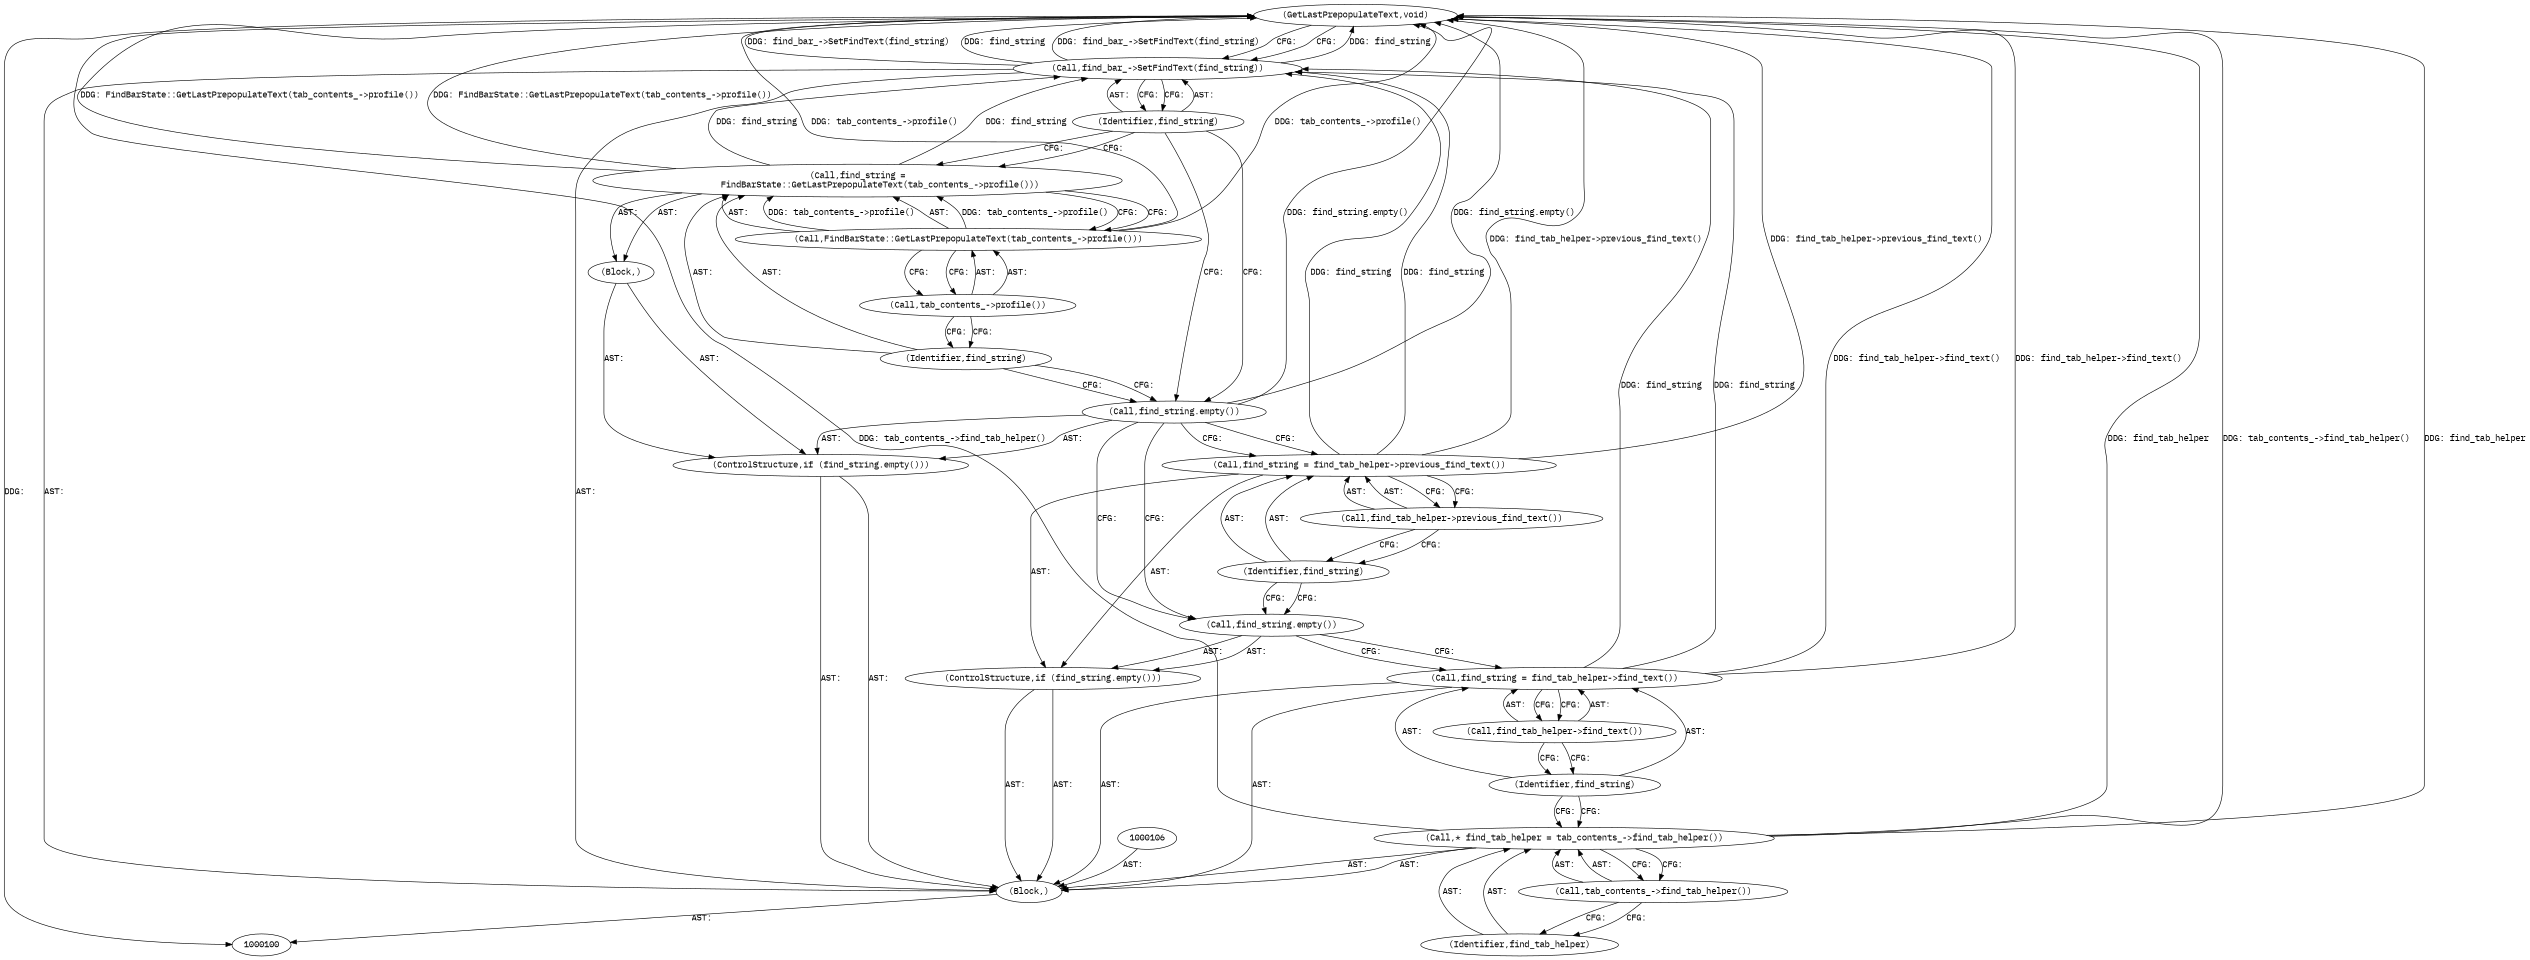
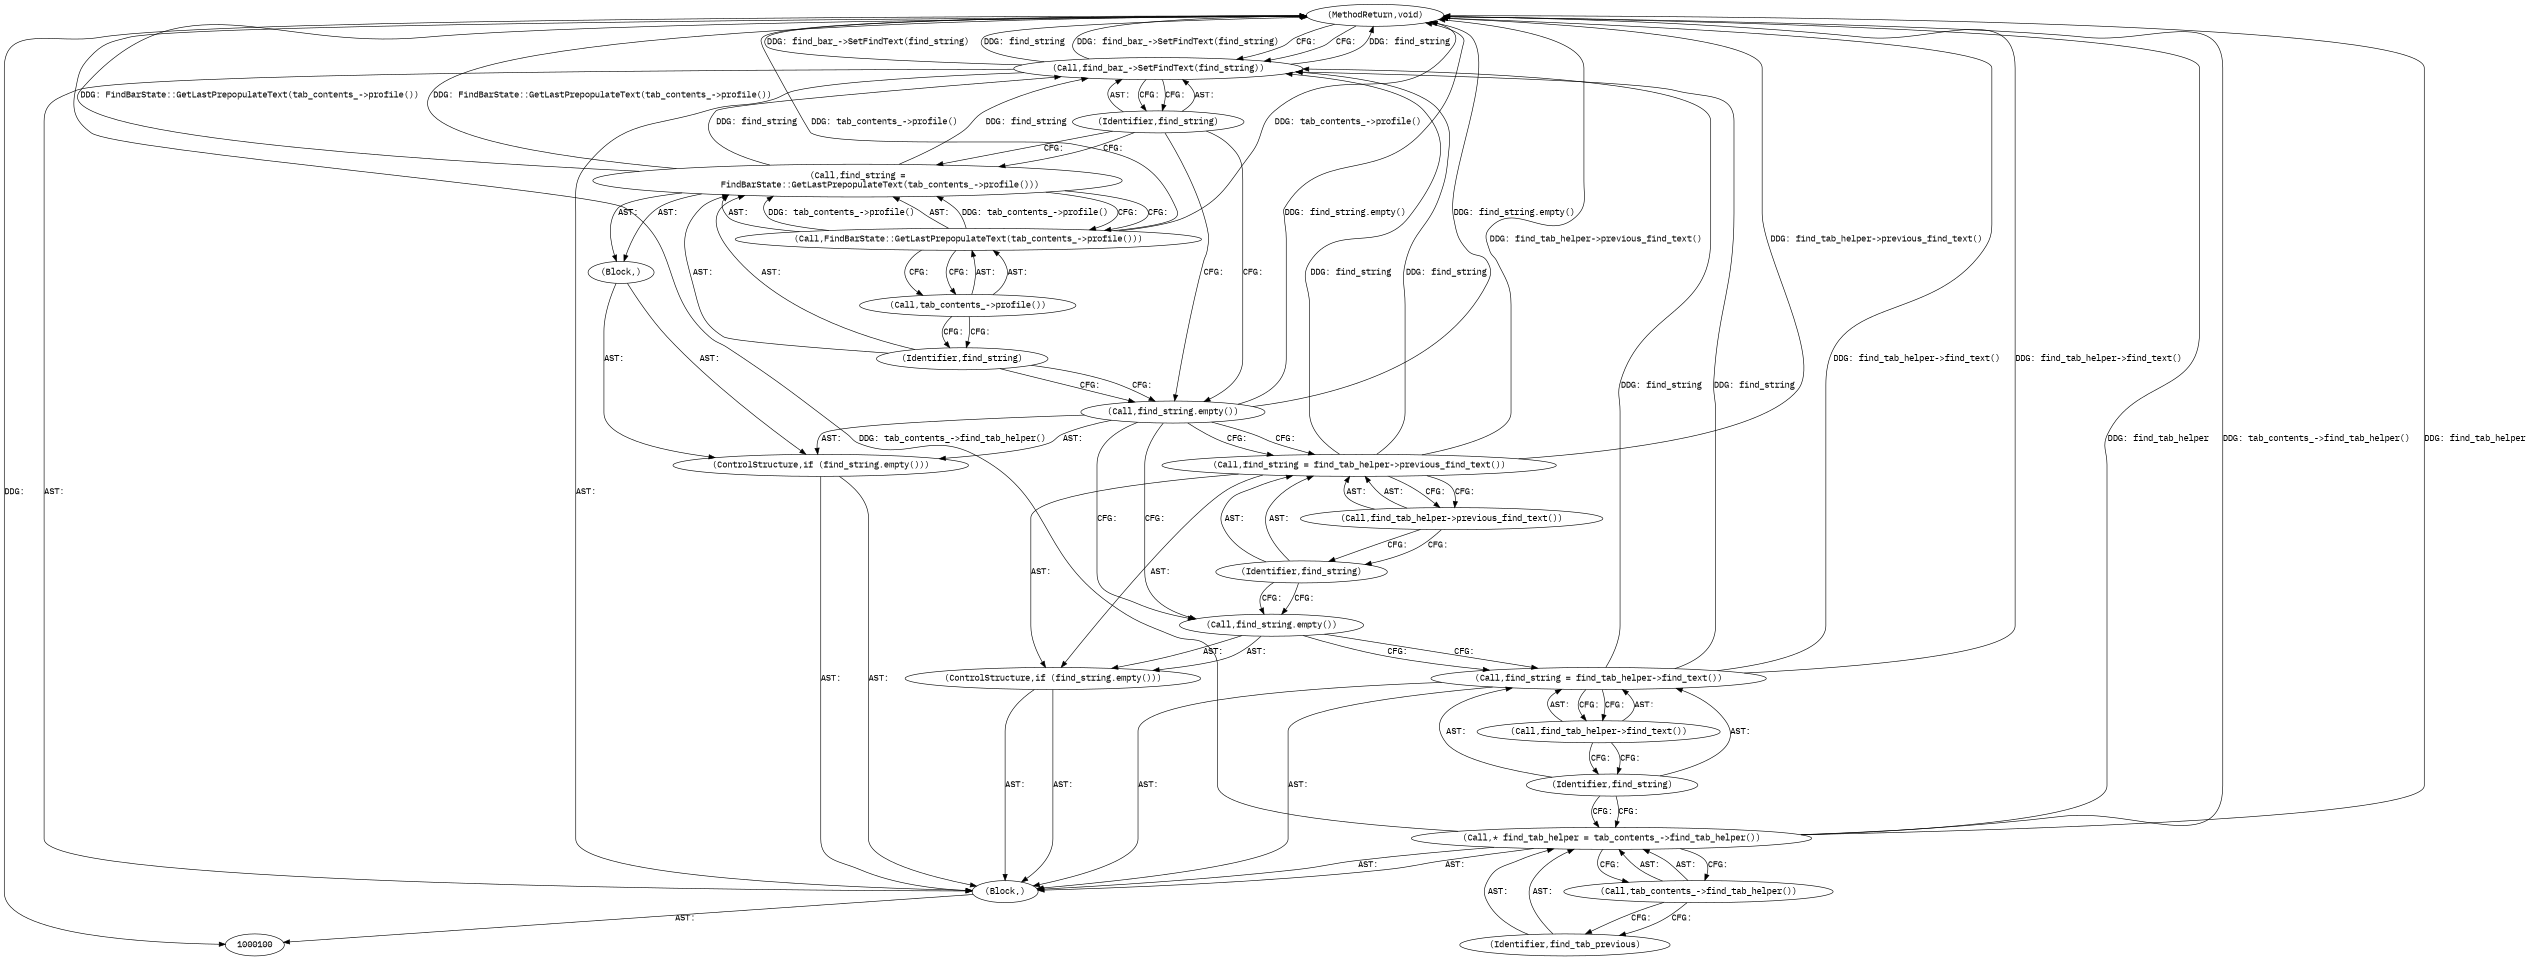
(1355, 15) -> (1375, 15)
(1147, 838) -> none
(1520, 945) -> (1565, 945)
